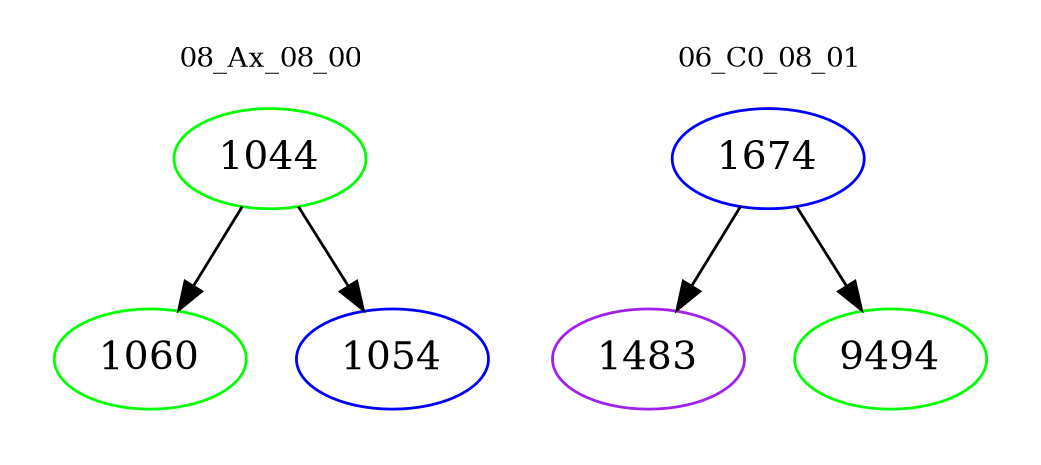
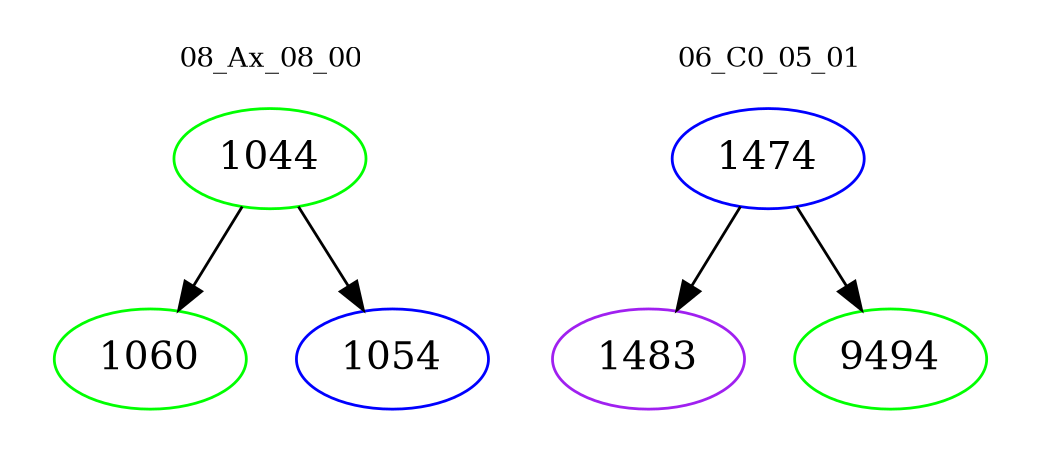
(770, 60) -> (770, 60)
(768, 159) -> (768, 159)
